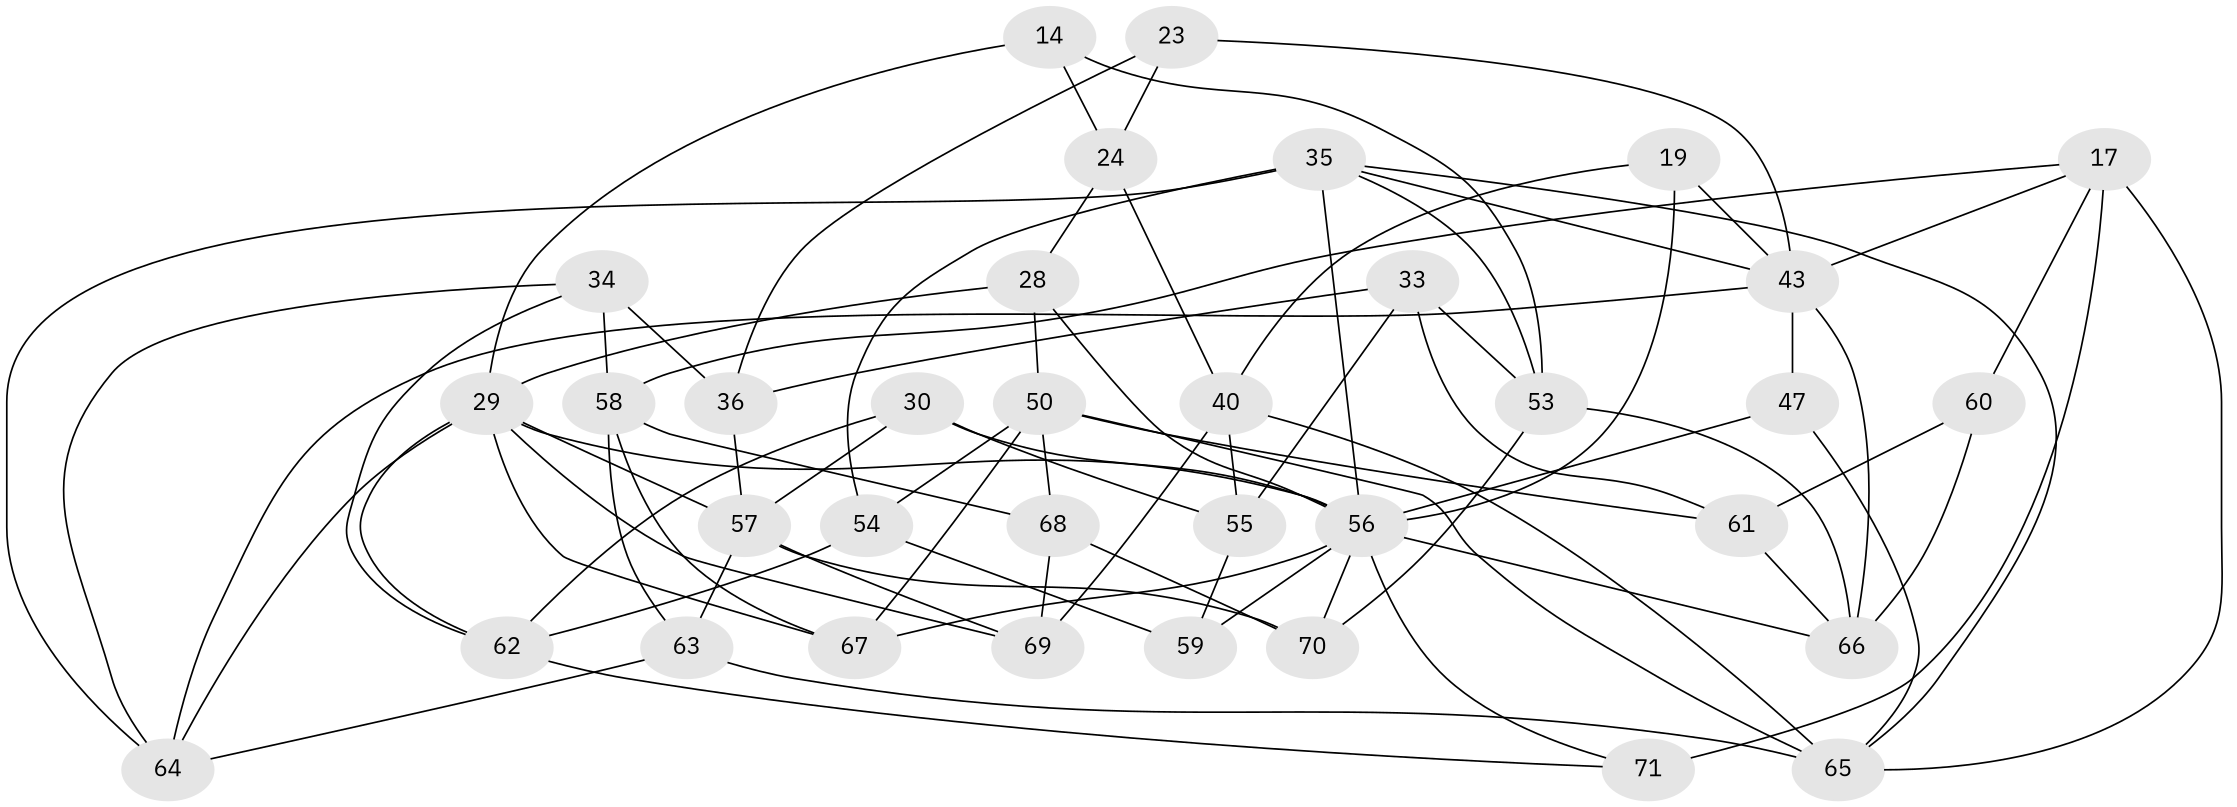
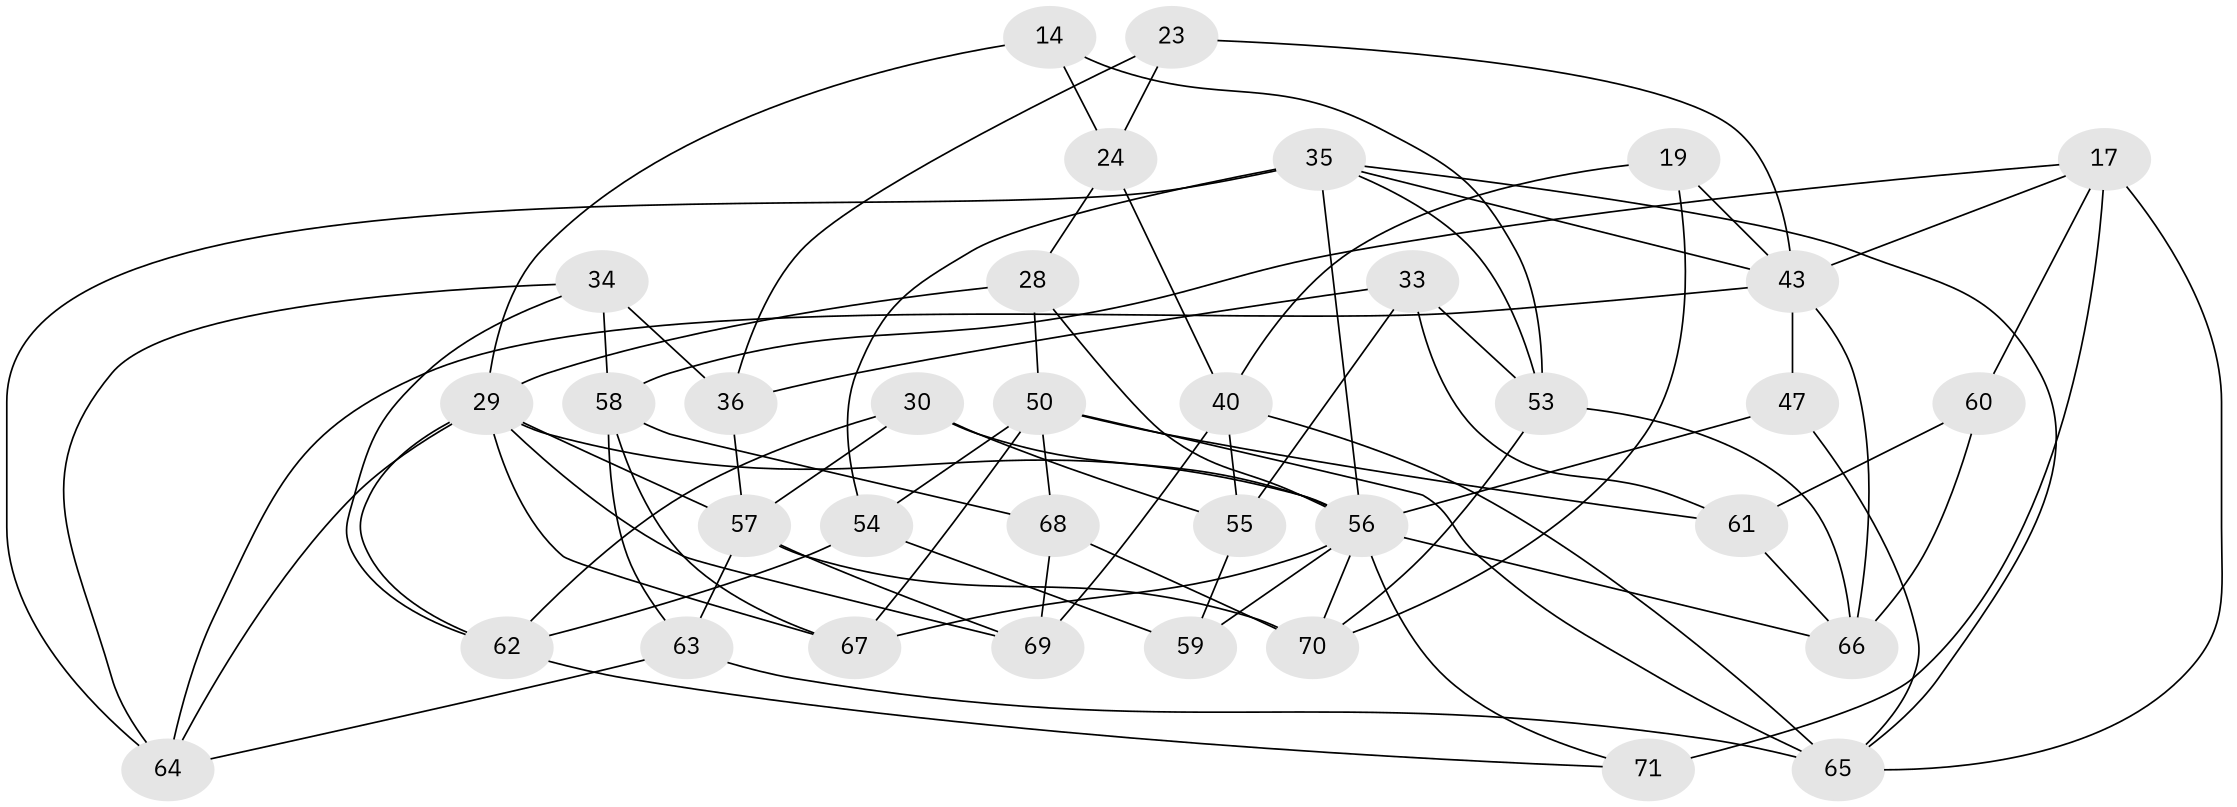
(1608, 427) -> (1621, 464)
